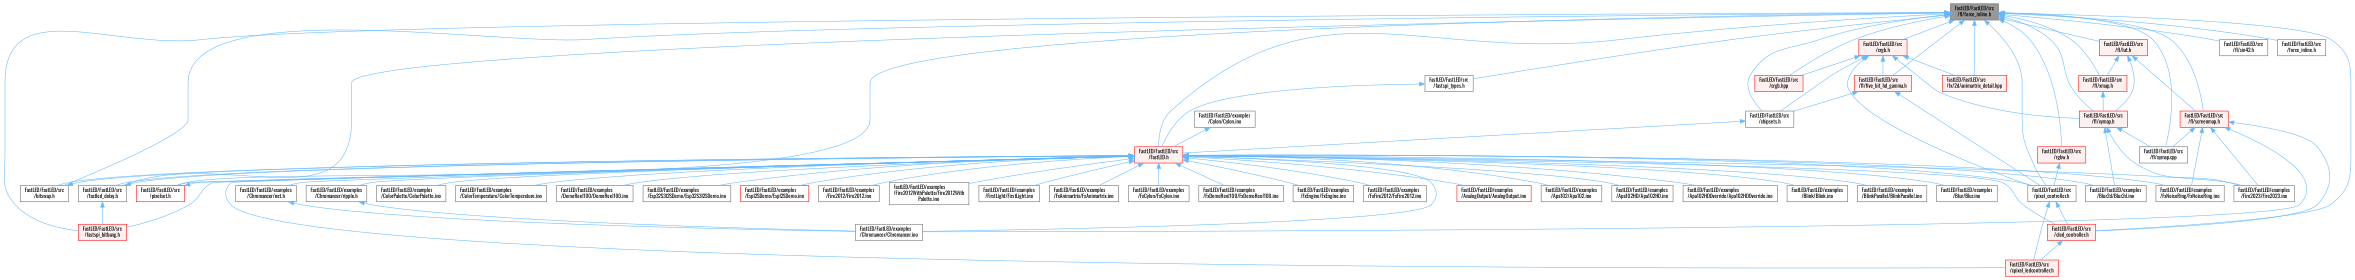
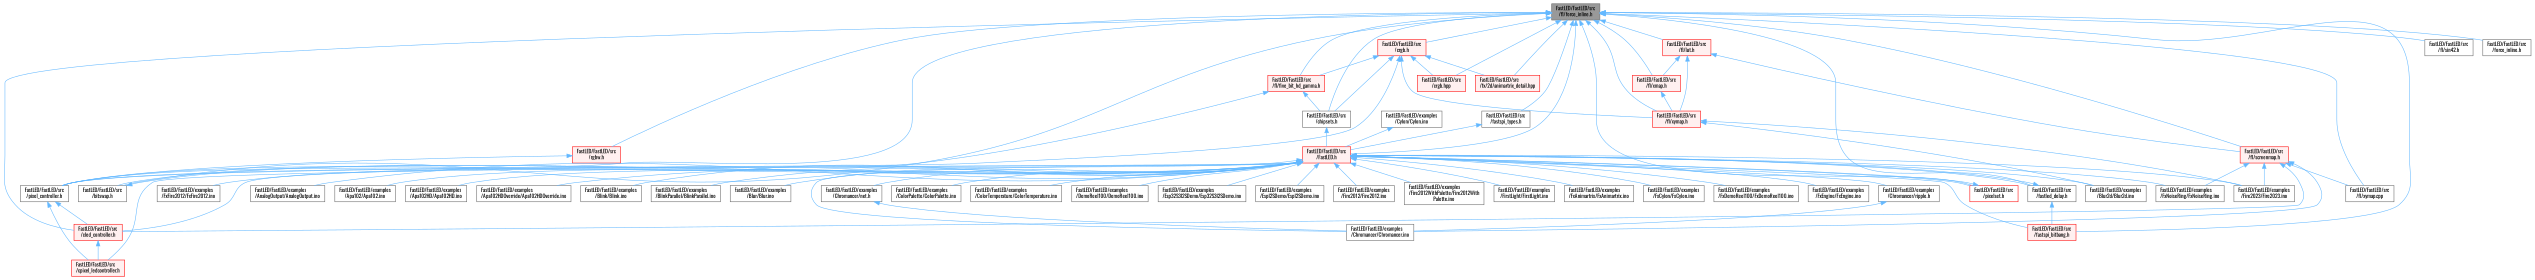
(2136, 138) -> none
(775, 194) -> (1290, 194)
(1494, 194) -> (288, 194)
